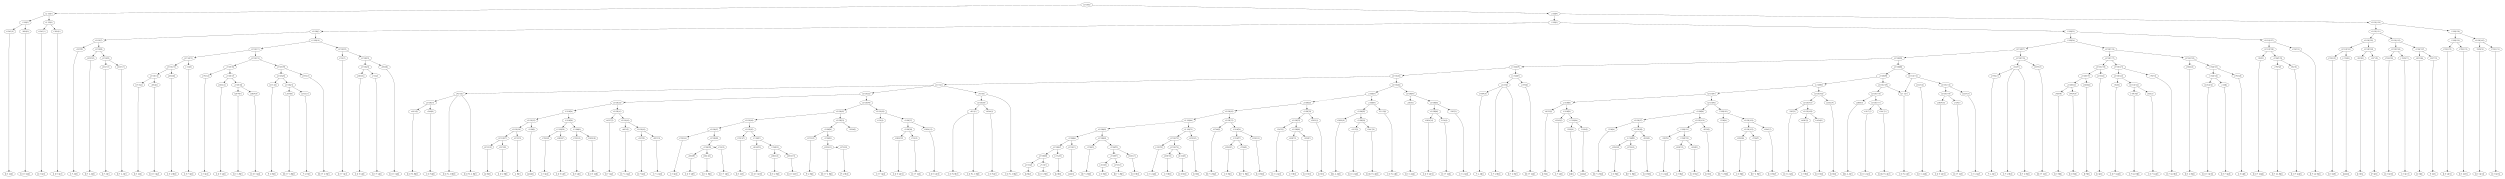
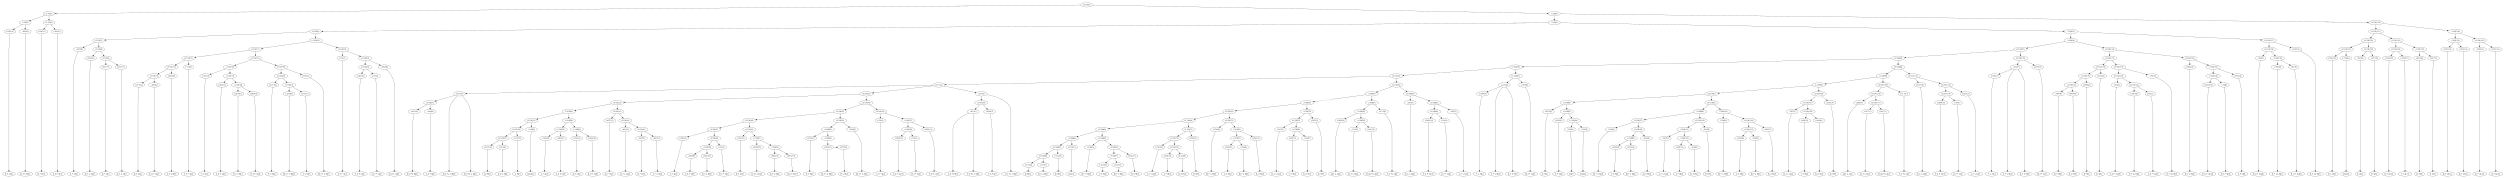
(1909, 84) -> (1916, 80)
(714, 147) -> (717, 142)
none -> (862, 174)
